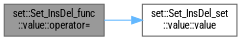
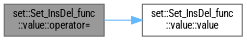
(190, 20) -> (192, 20)
